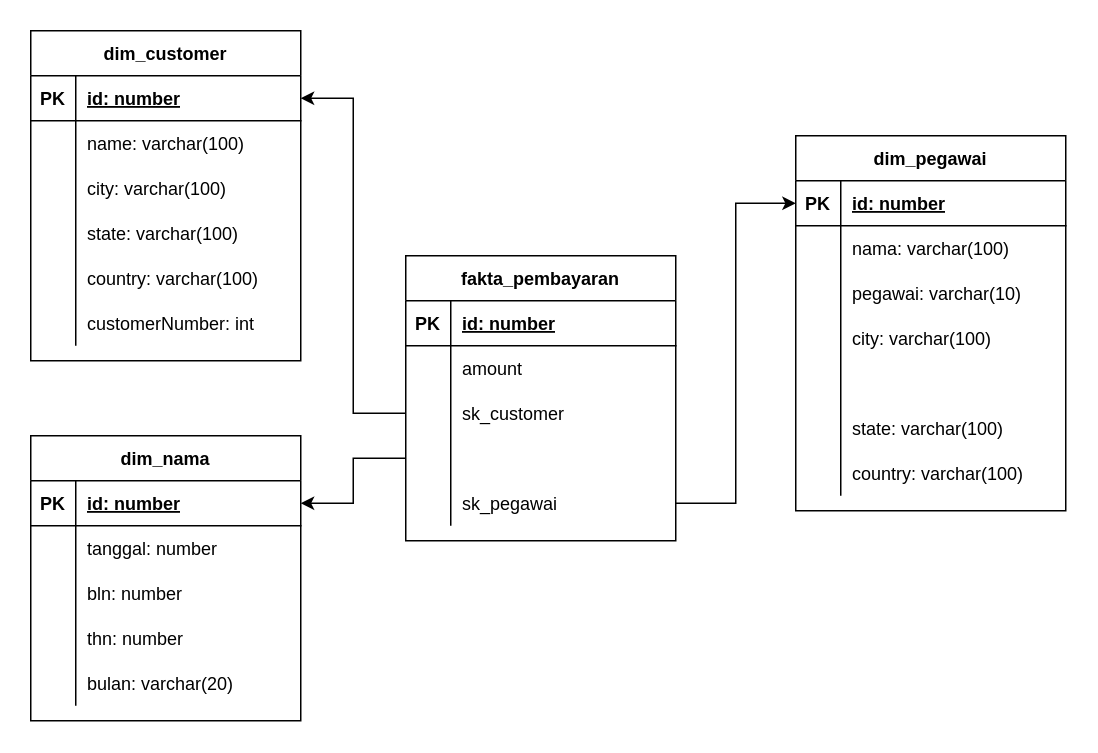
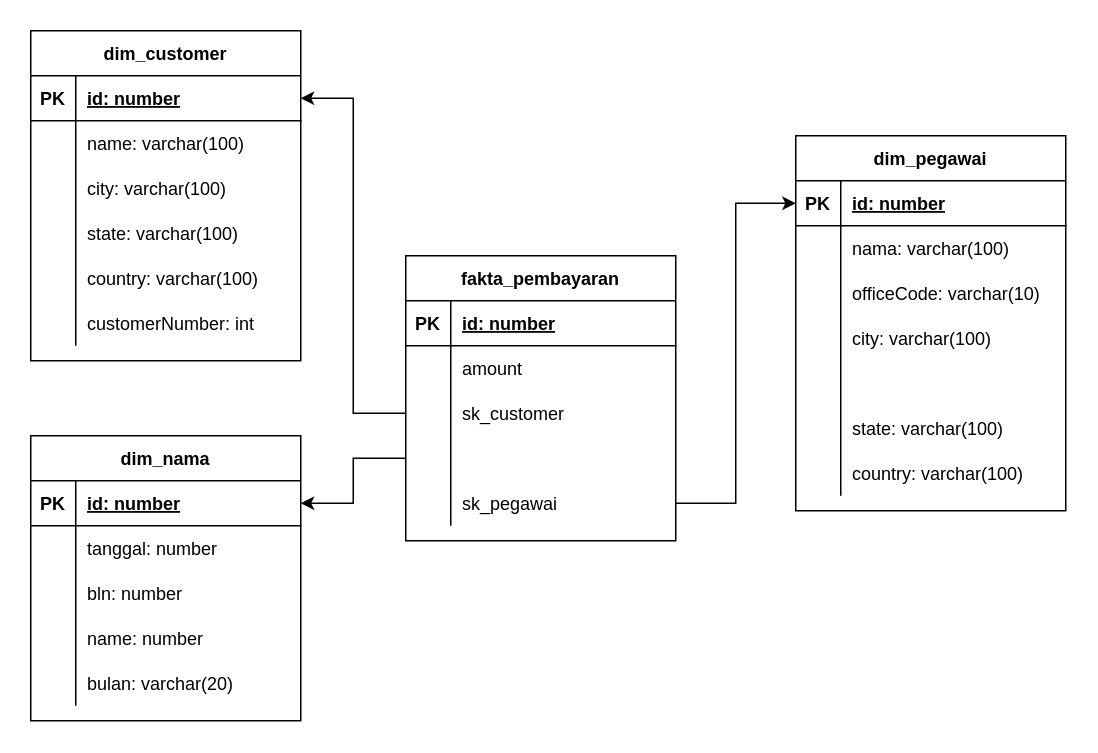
(946, 294) -> (961, 294)
(138, 639) -> (143, 639)
